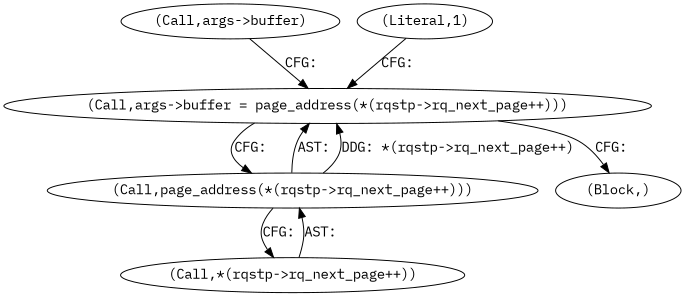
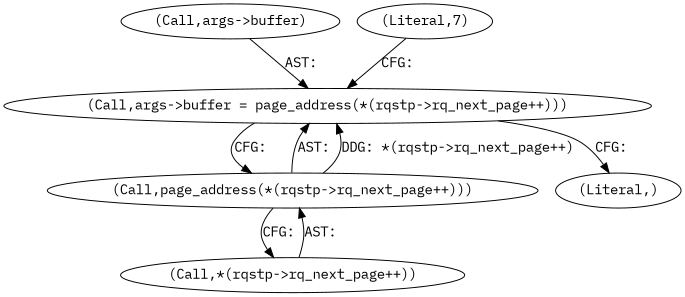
(425, 21) -> (425, 21)
(305, 64) -> (305, 64)
(618, 191) -> (618, 191)
